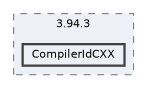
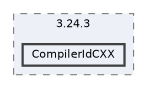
(74, 24) -> (74, 24)
